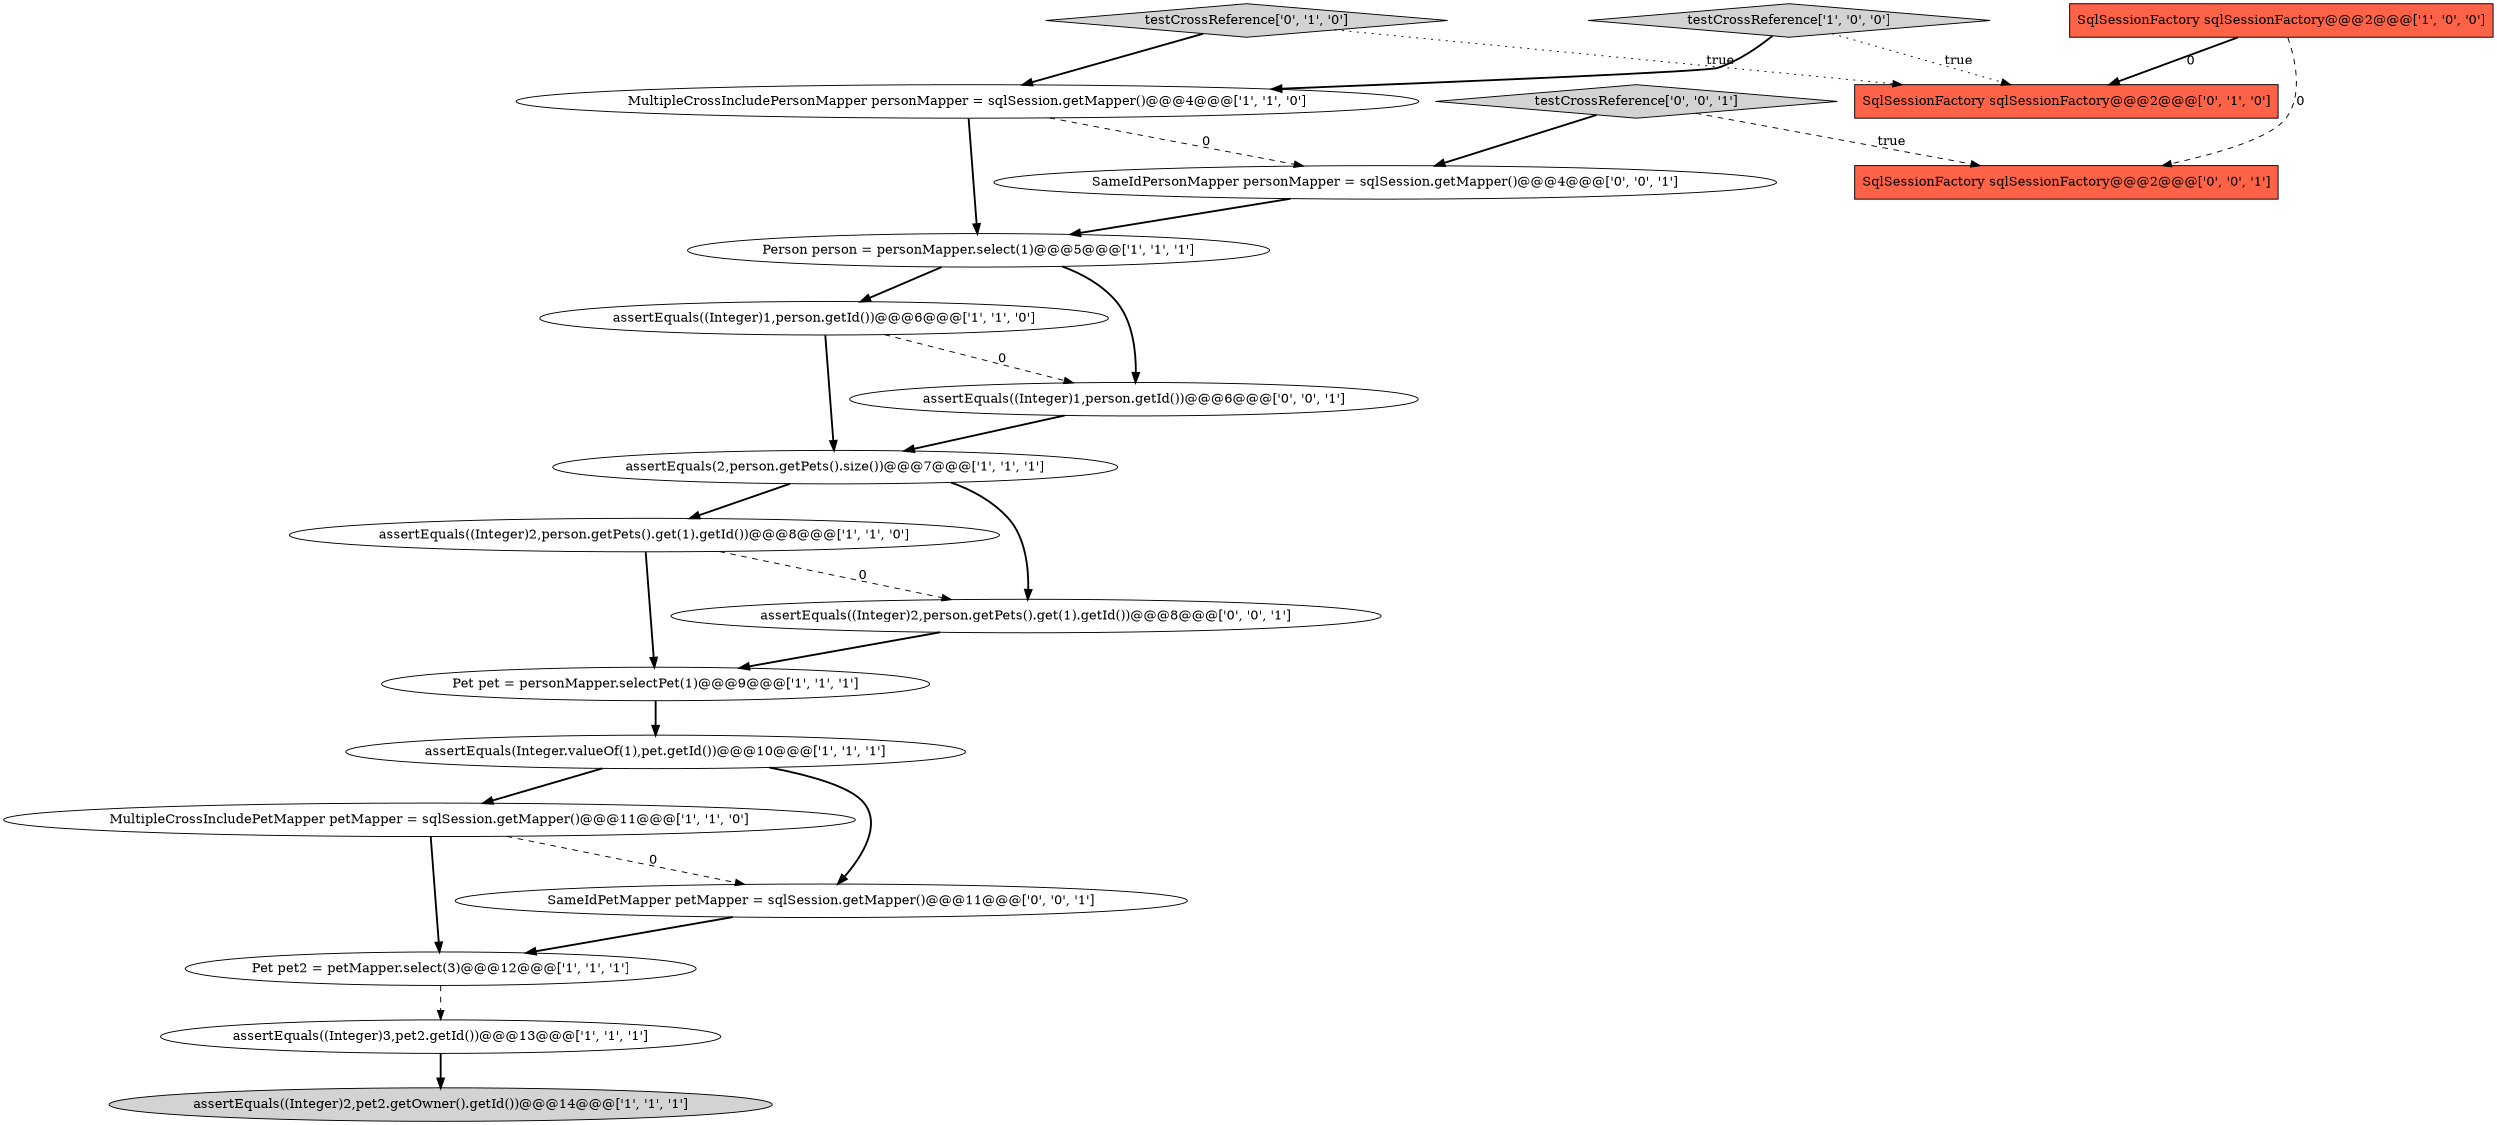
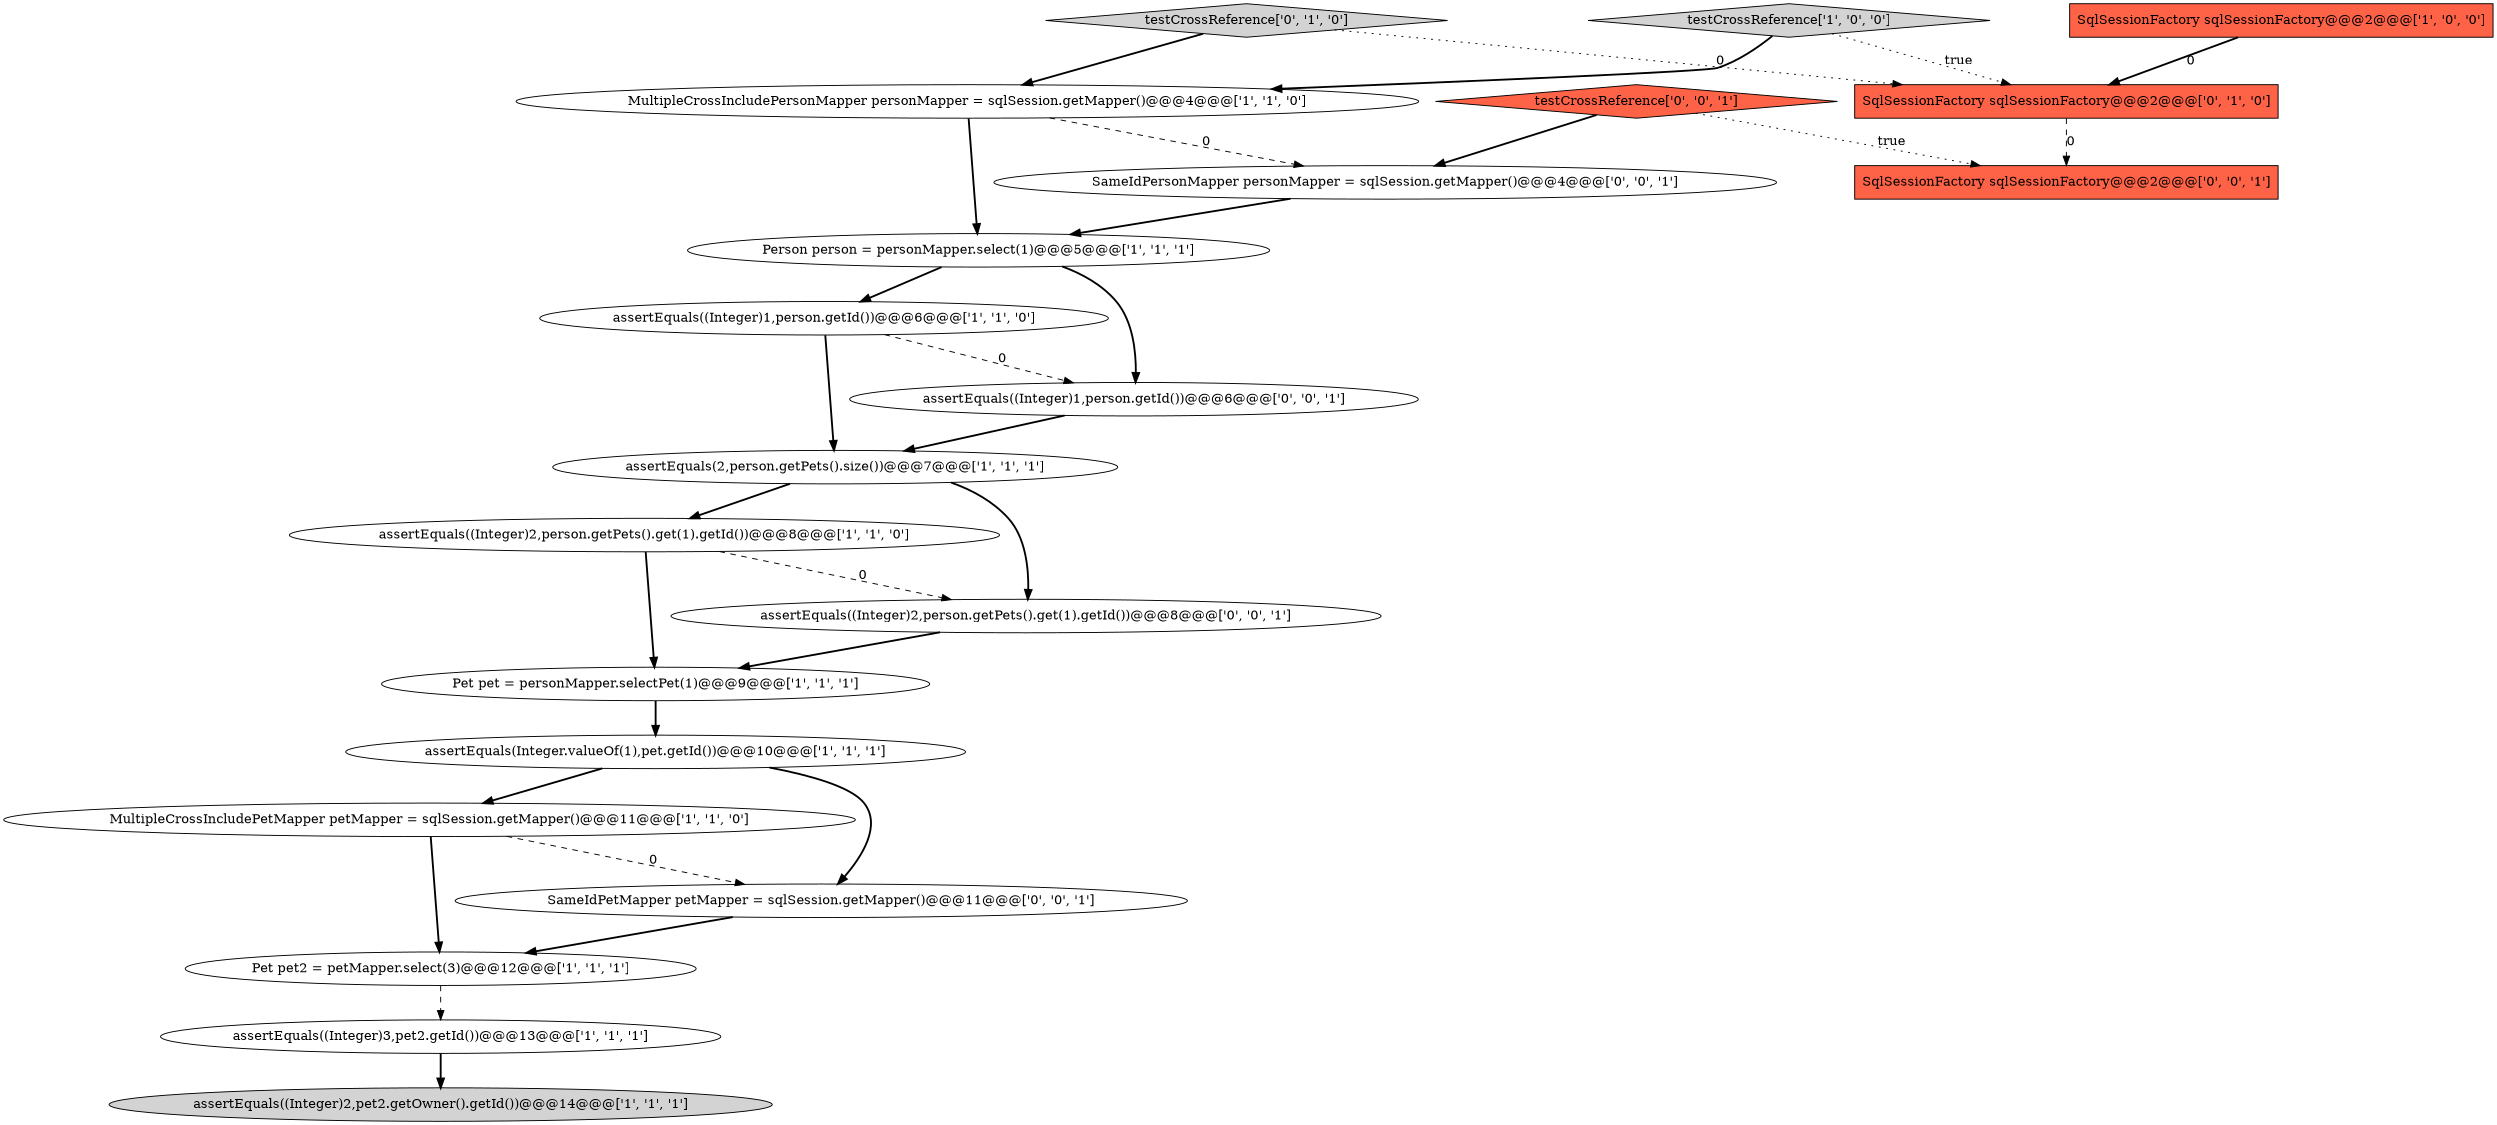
(1721, 61) -> (1721, 61)
(1636, 101) -> (1636, 101)
(2270, 131) -> (2066, 137)
(1833, 139) -> (1833, 139)
